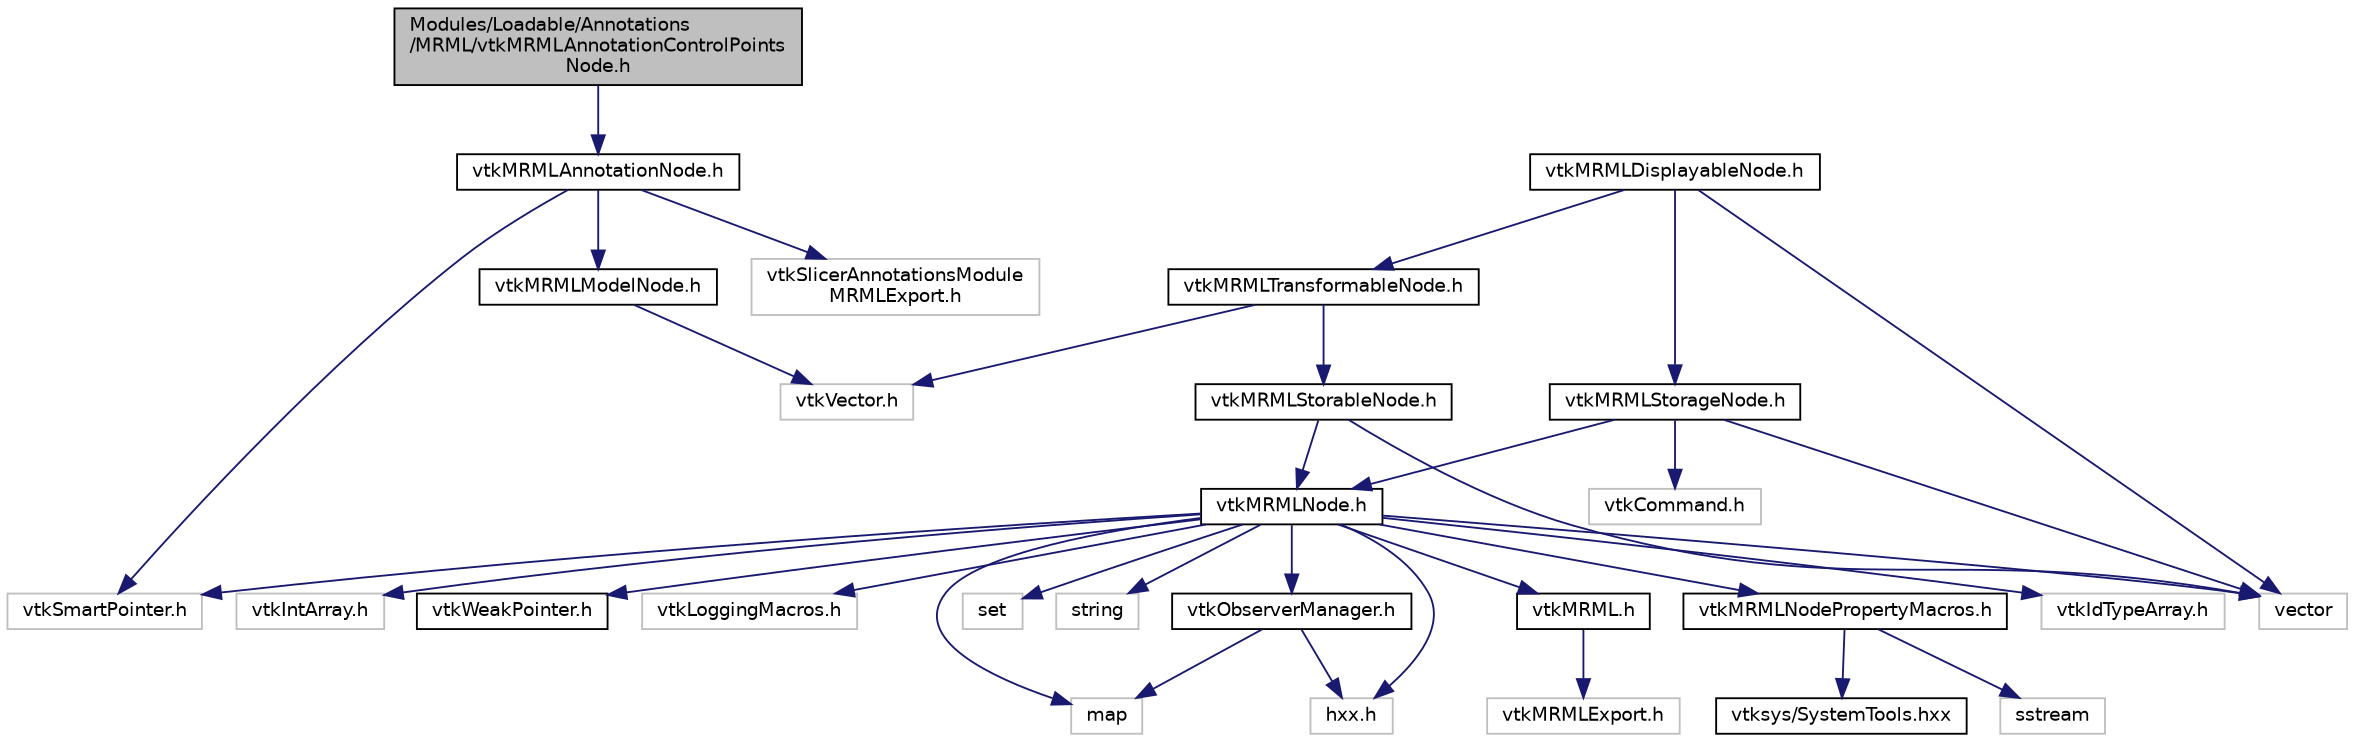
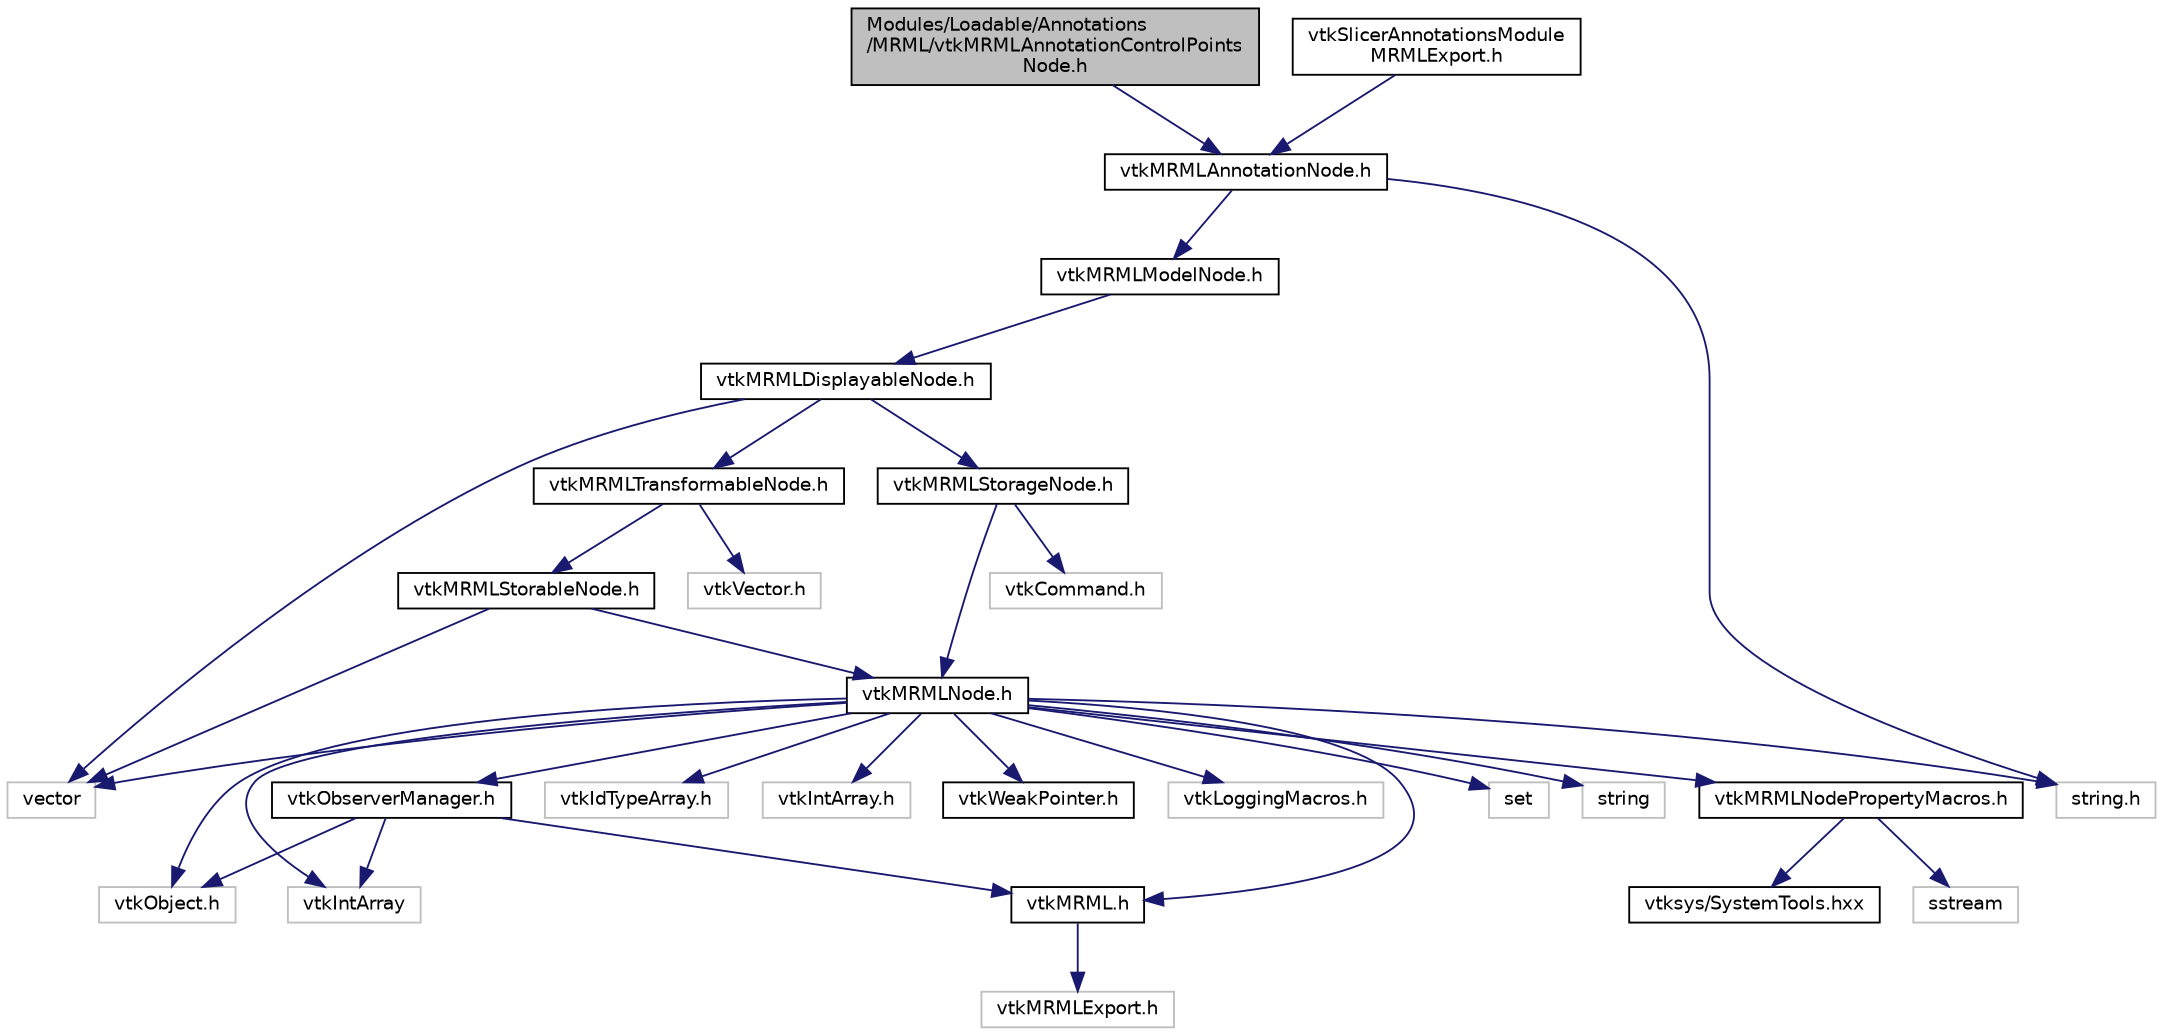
(724, 221) -> (1341, 109)
(895, 287) -> (1437, 47)
(714, 341) -> (1012, 326)
(1982, 504) -> none
(105, 611) -> (2106, 800)
(1107, 716) -> (354, 905)
(1352, 716) -> (167, 905)
none -> (746, 854)
